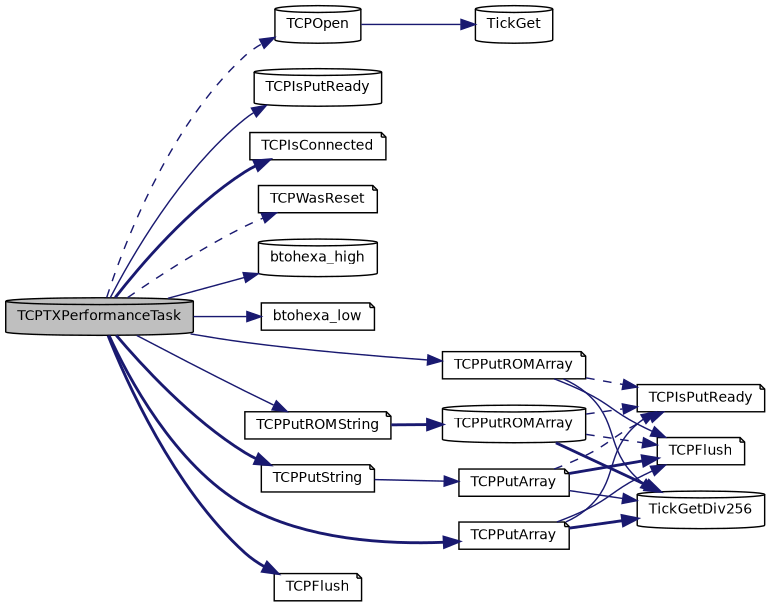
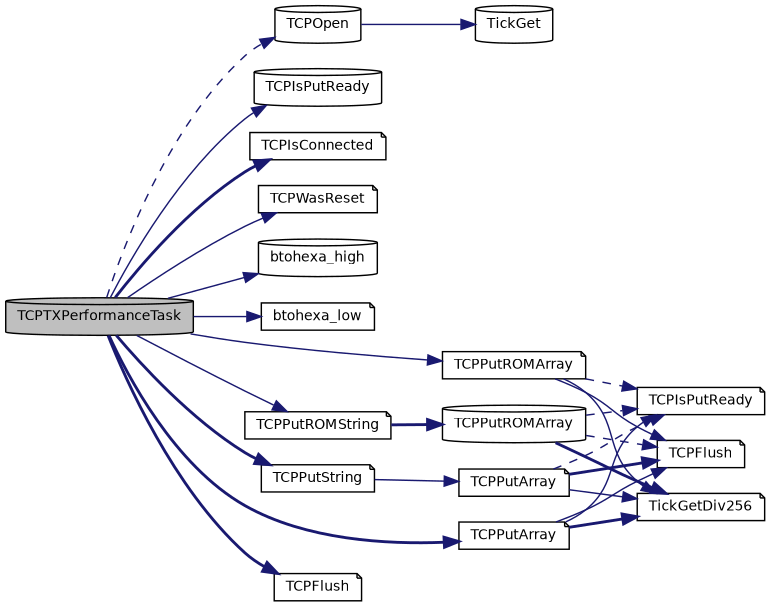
(194, 255) -> (194, 255)
(701, 510) -> (701, 507)
